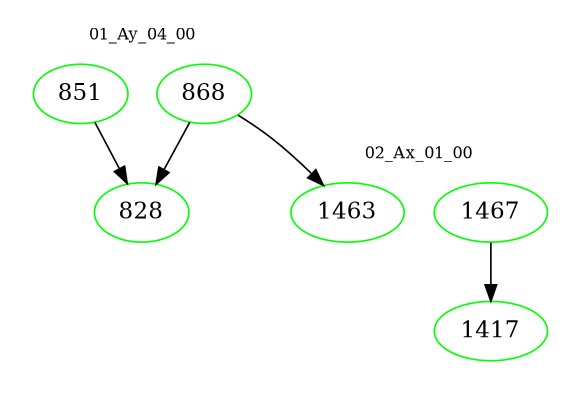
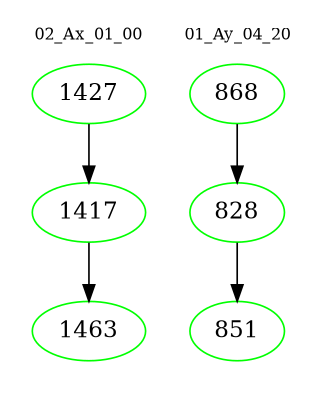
(142, 35) -> (238, 35)
(107, 145) -> (237, 264)
(289, 153) -> (89, 264)
(491, 212) -> (89, 94)
